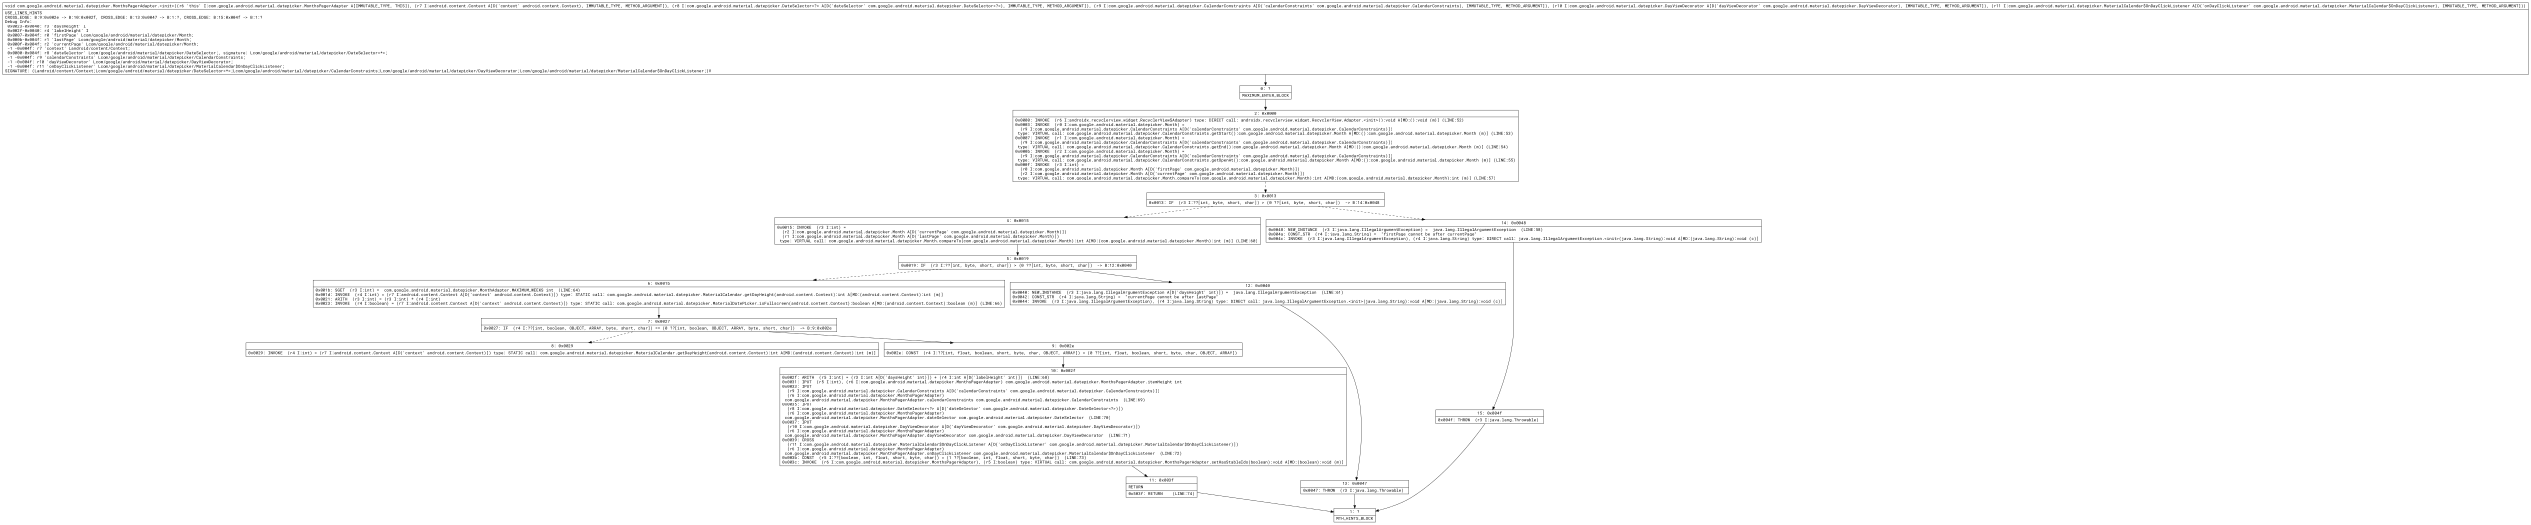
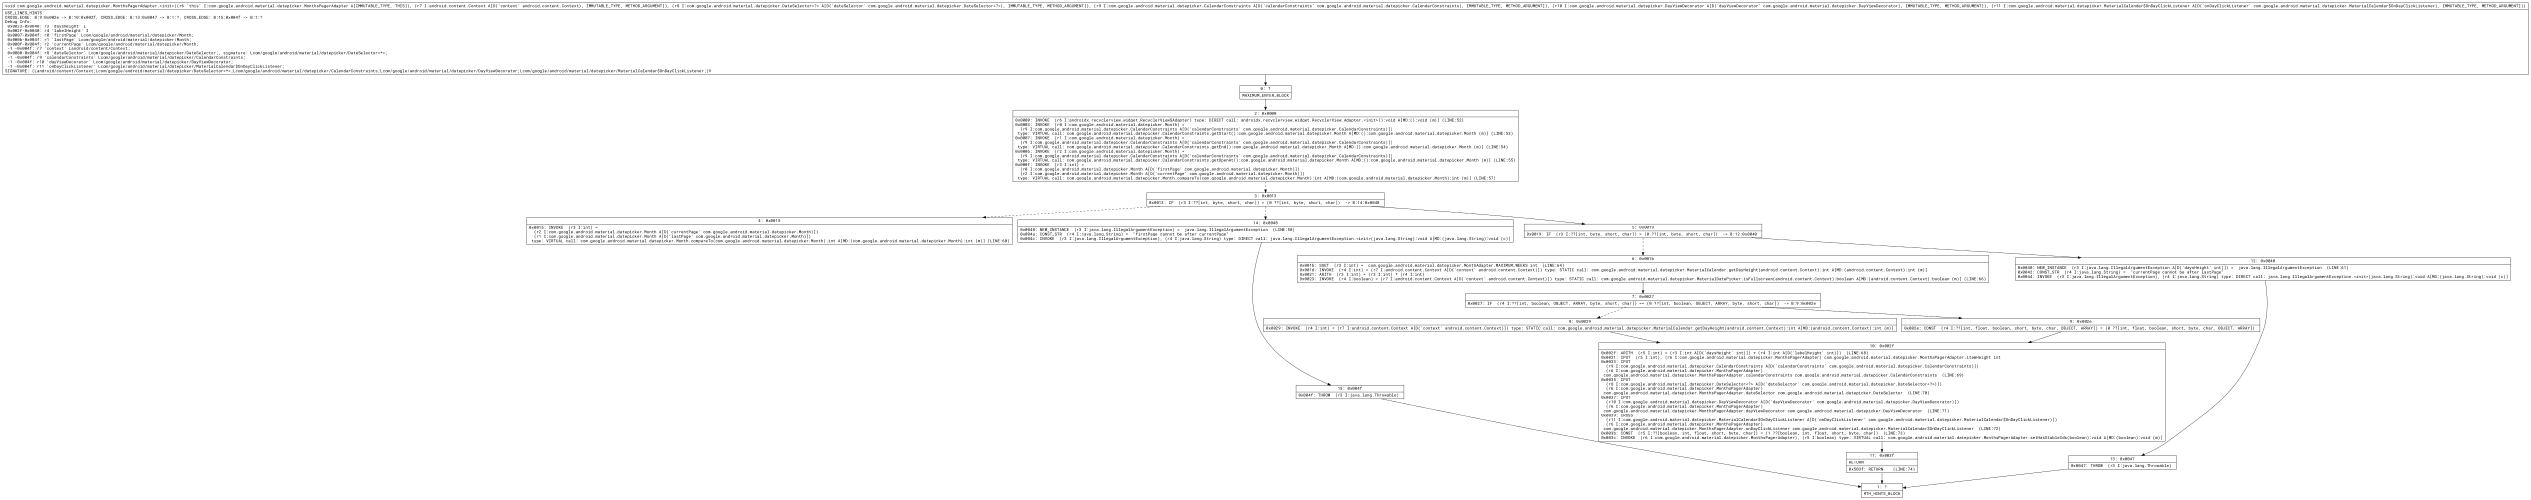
(1018, 248) -> (1477, 214)
none -> (1633, 337)
